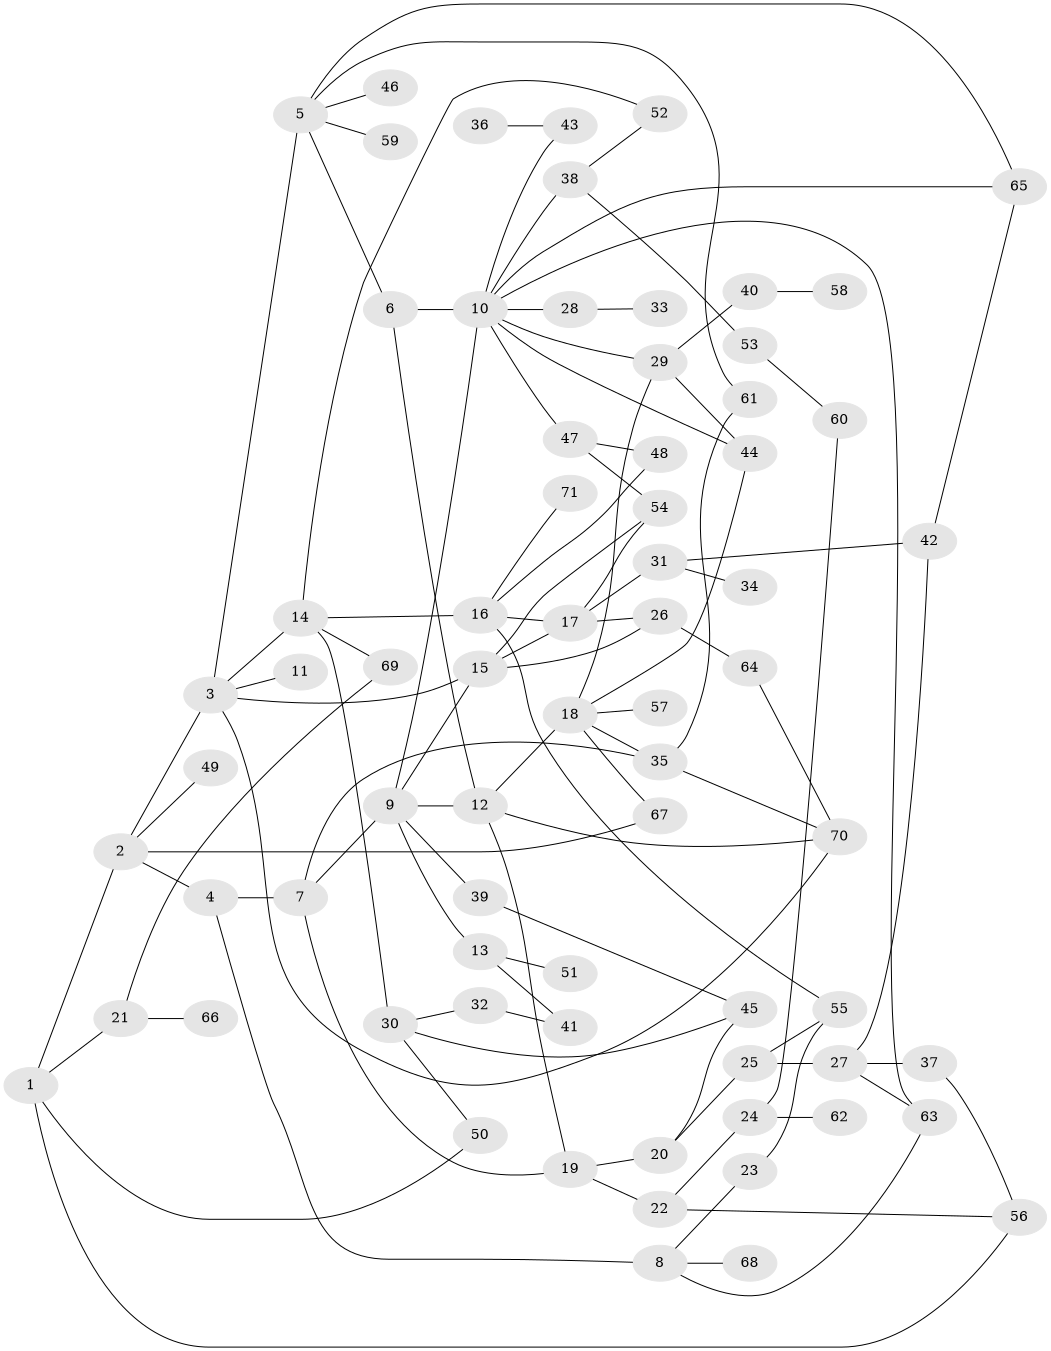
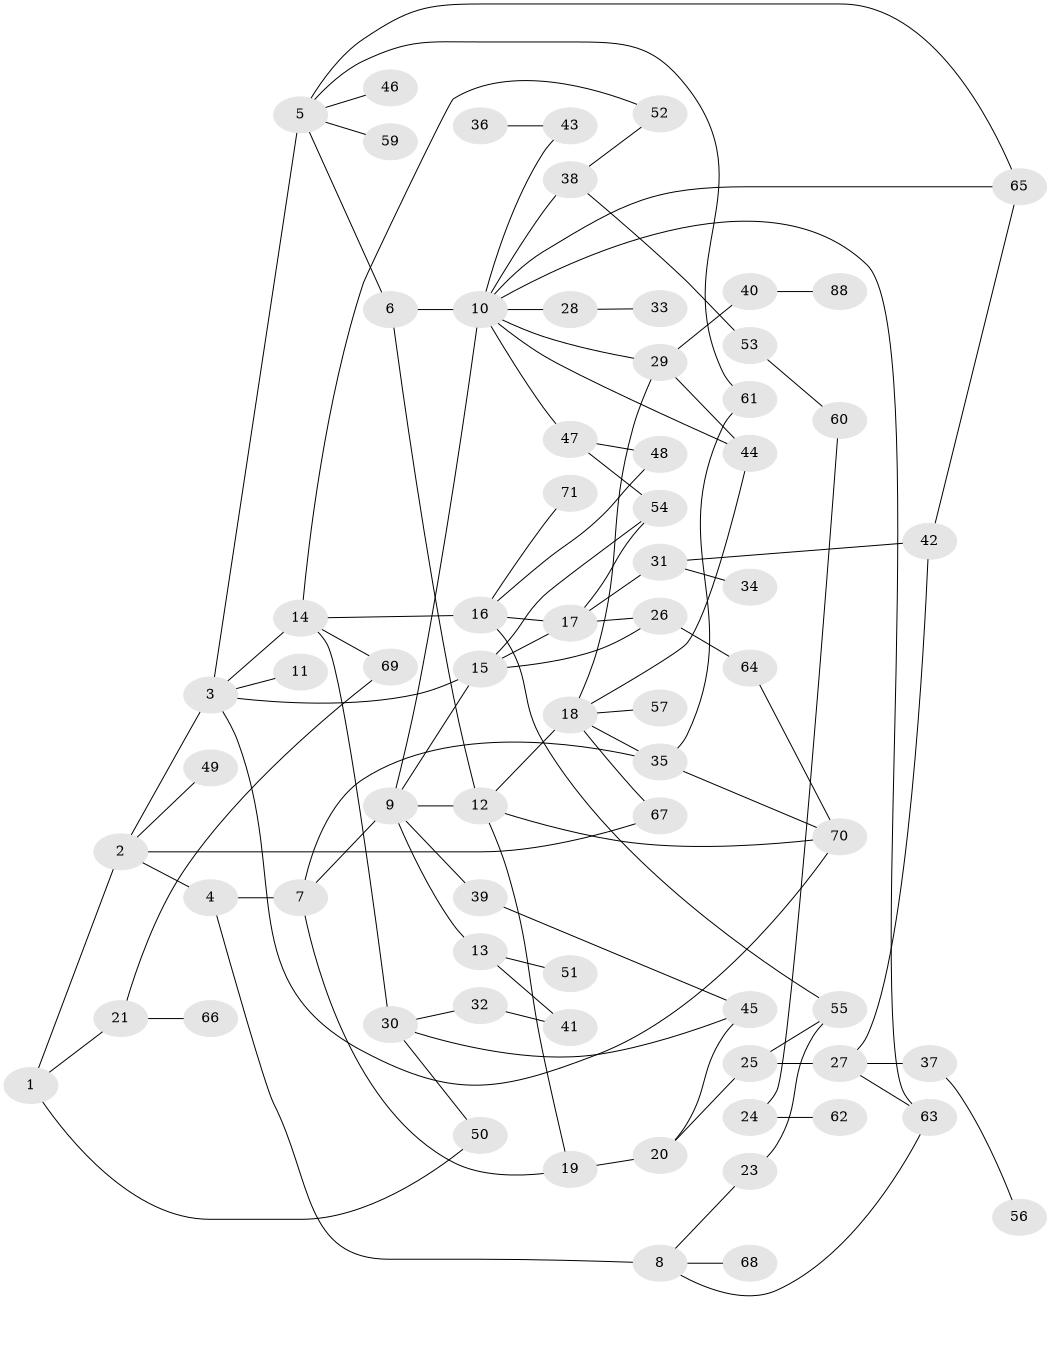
(840, 292) -> (840, 292)
(660, 1209) -> none
(469, 1347) -> none
